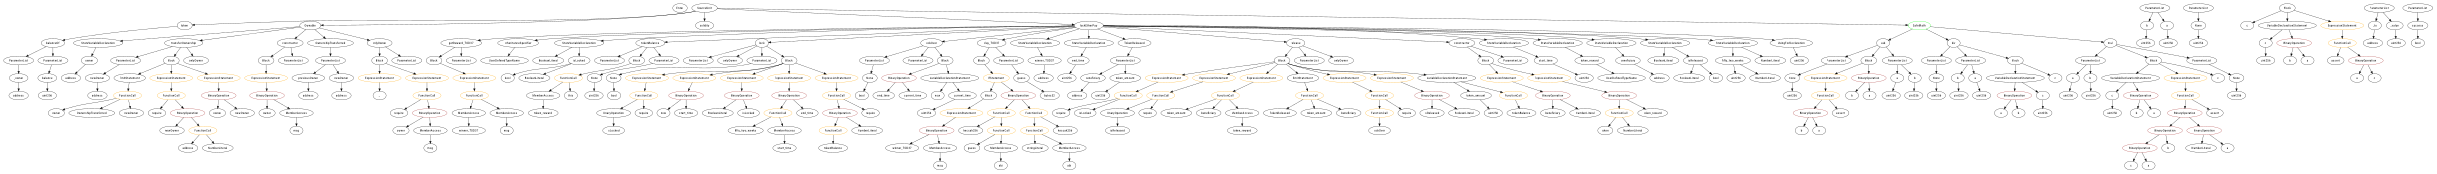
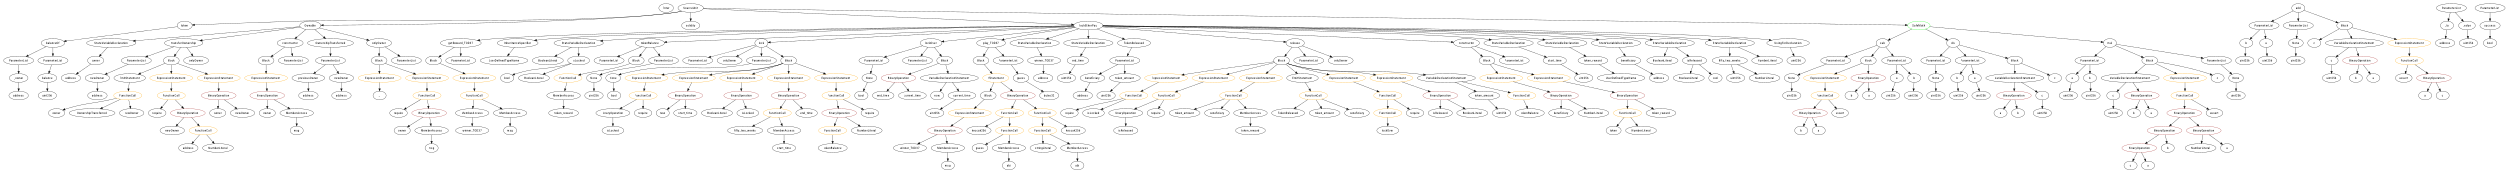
none -> (2298, 8)
(571, 96) -> none
